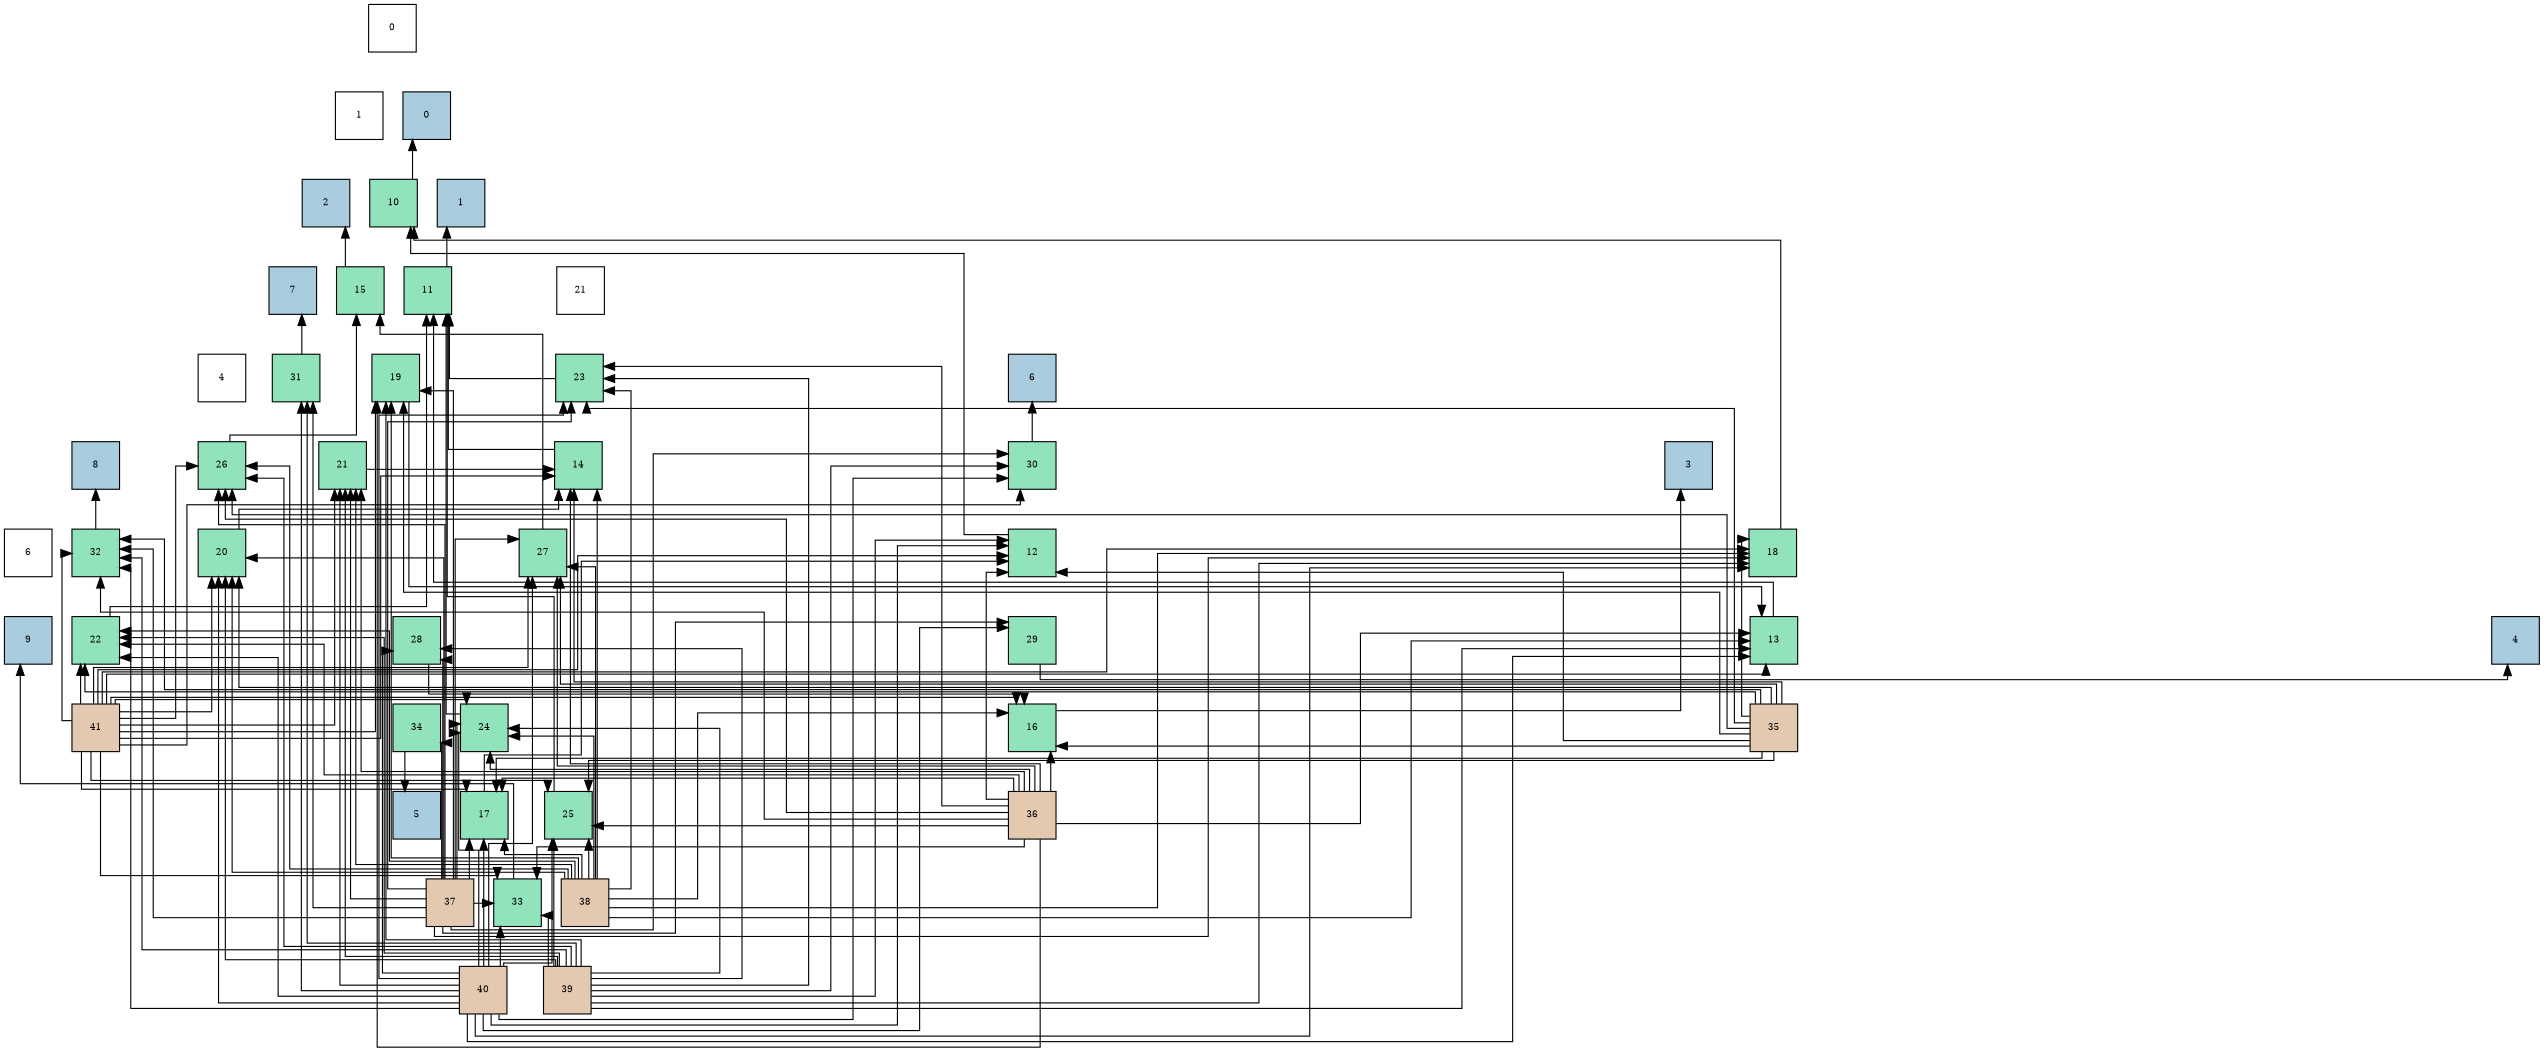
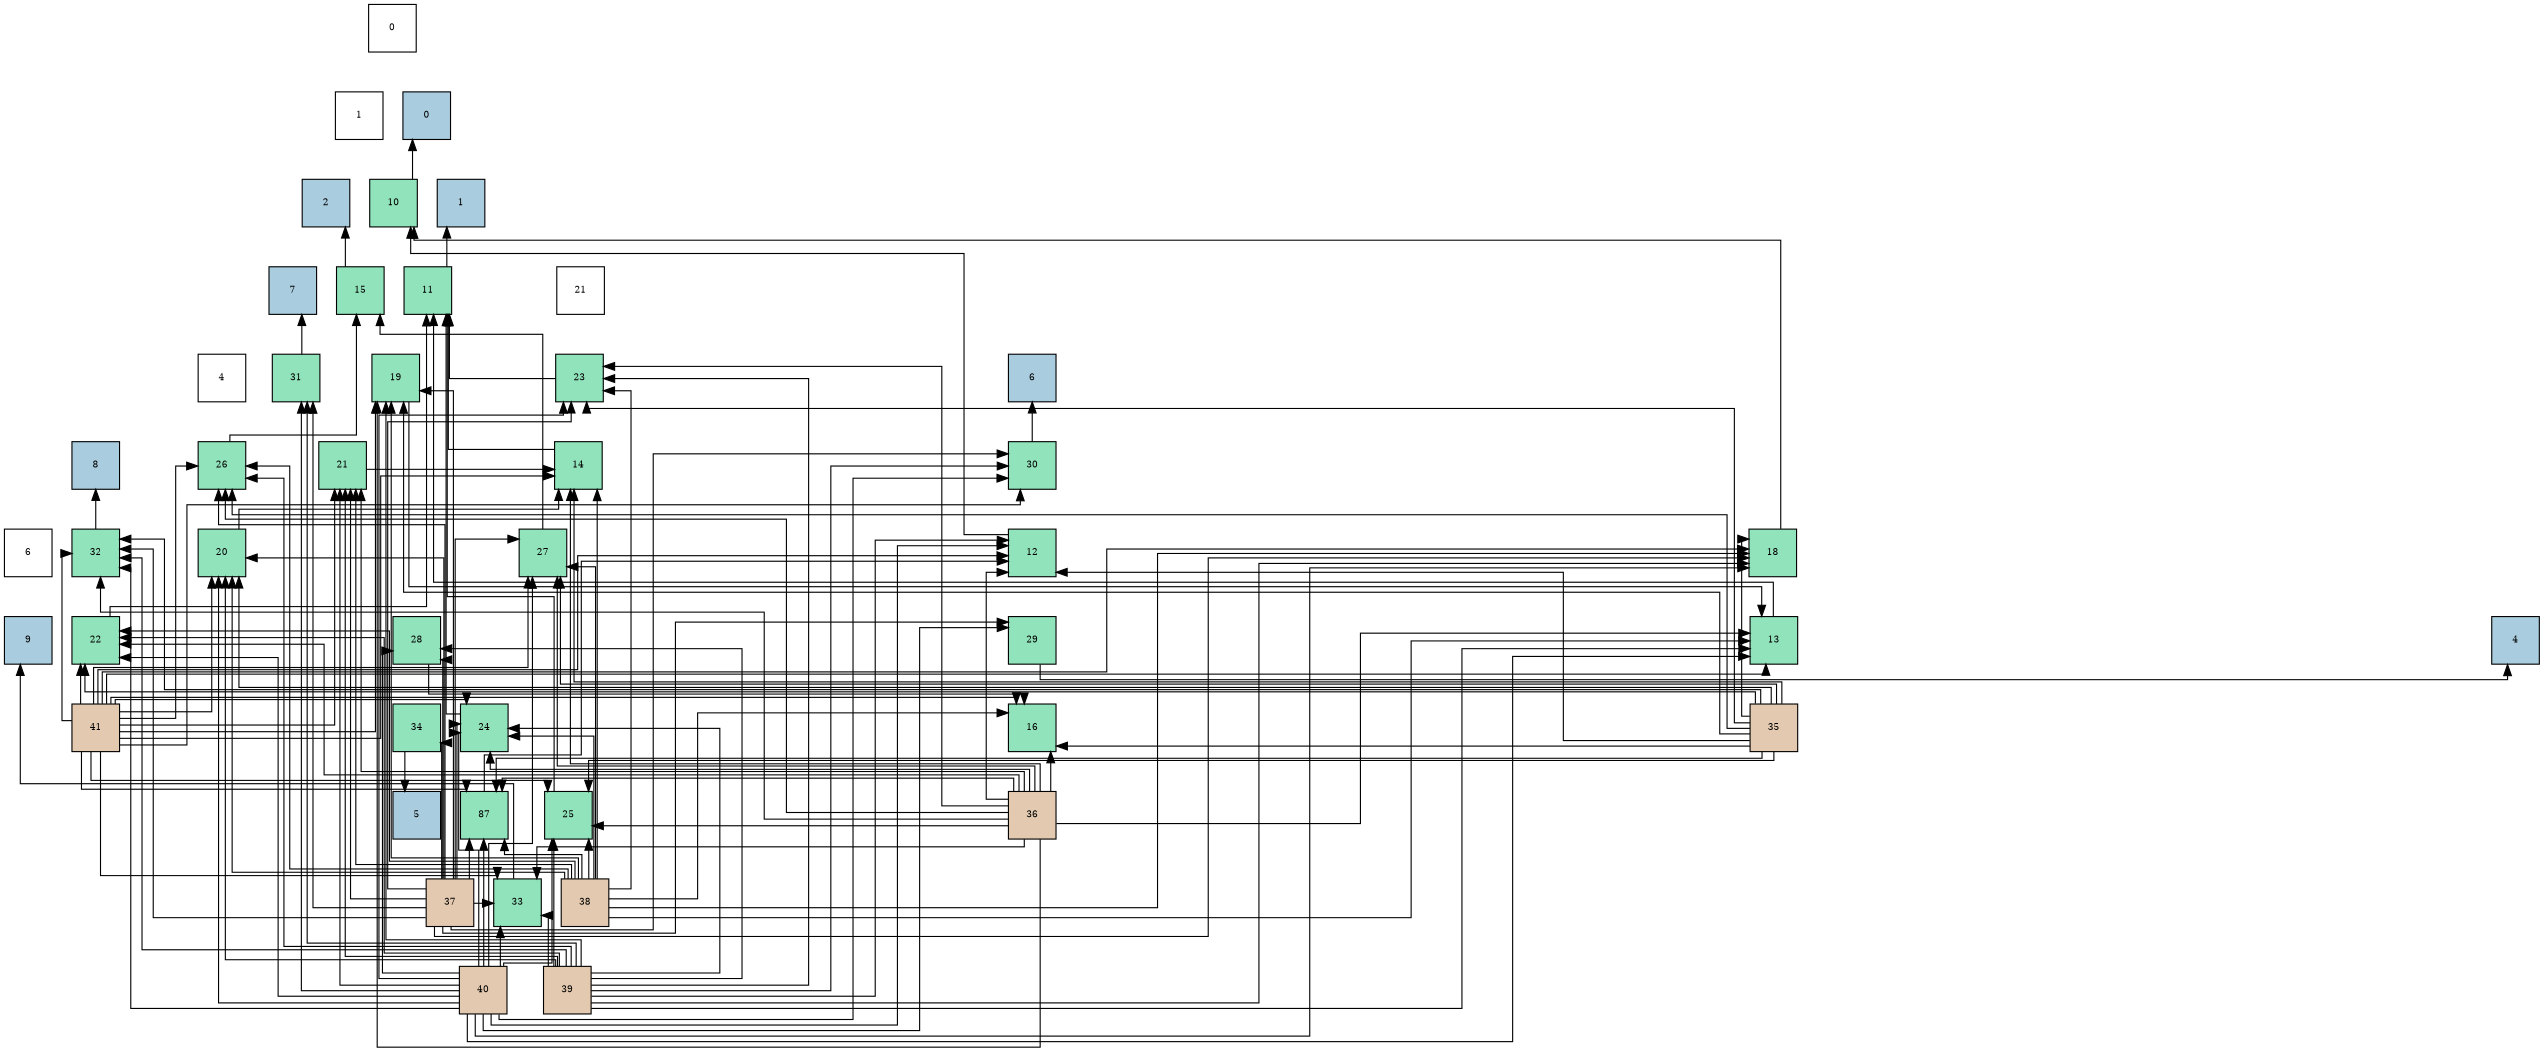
(1689, 465) -> none
(484, 815) -> (484, 815)
